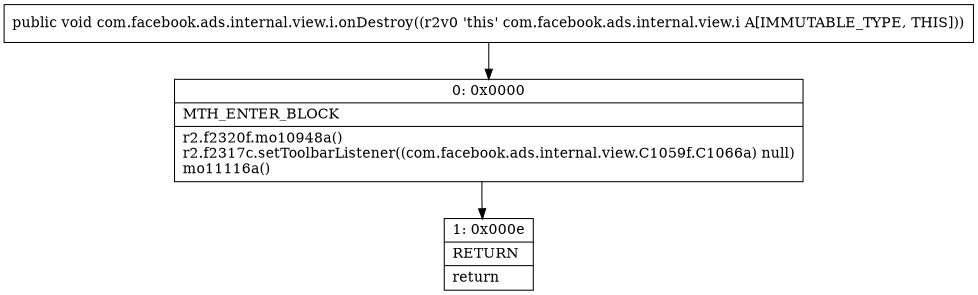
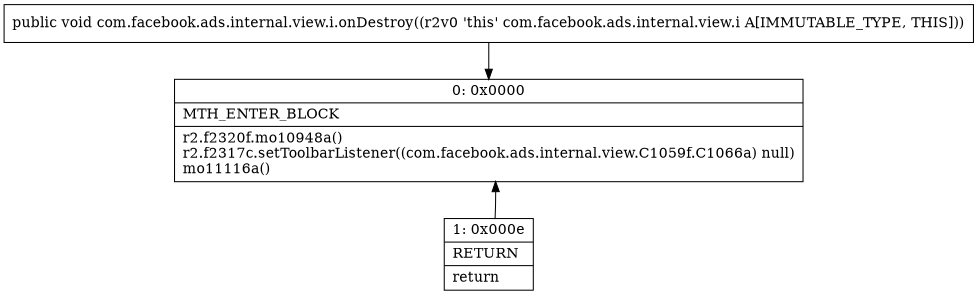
(482, 195) -> (496, 205)
